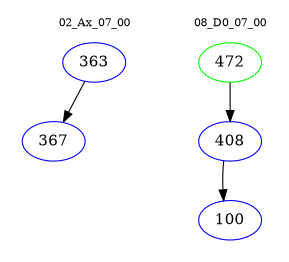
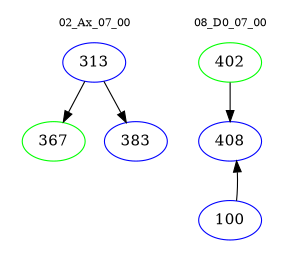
(94, 62) -> (94, 62)
(230, 62) -> (230, 62)
(54, 141) -> (54, 141)
none -> (136, 141)
(223, 175) -> (237, 187)
